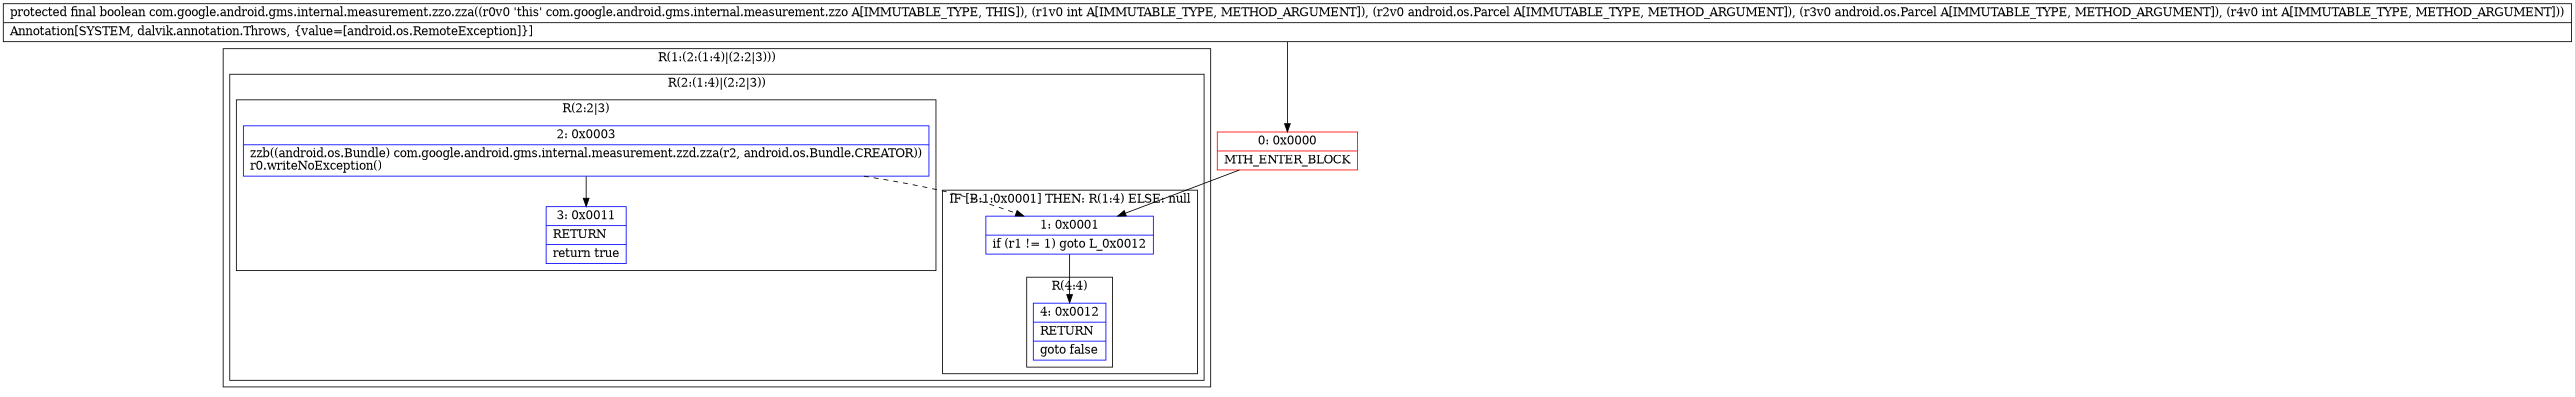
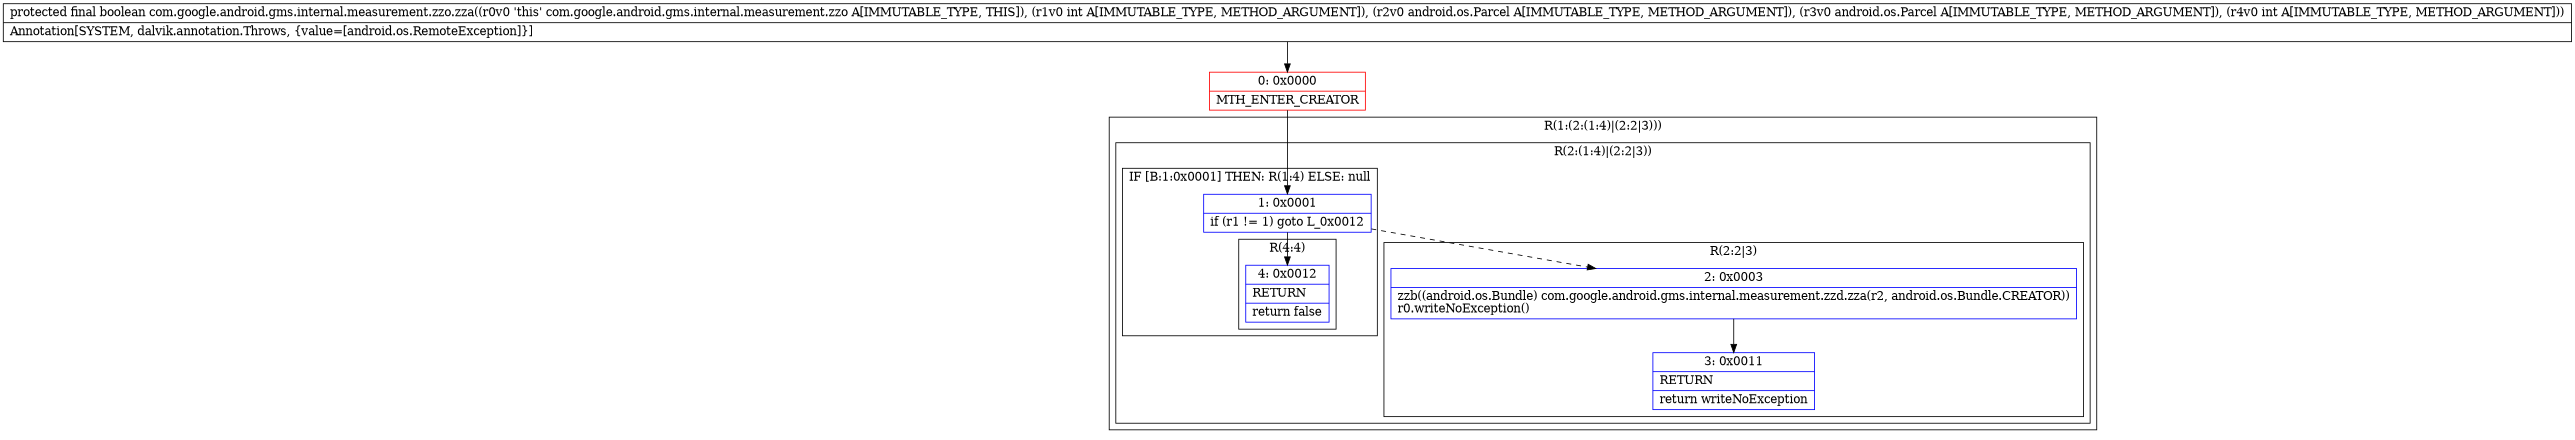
(1287, 160) -> (1287, 100)
(929, 188) -> (1479, 248)
(586, 254) -> (1734, 400)
(1069, 350) -> (1287, 312)
